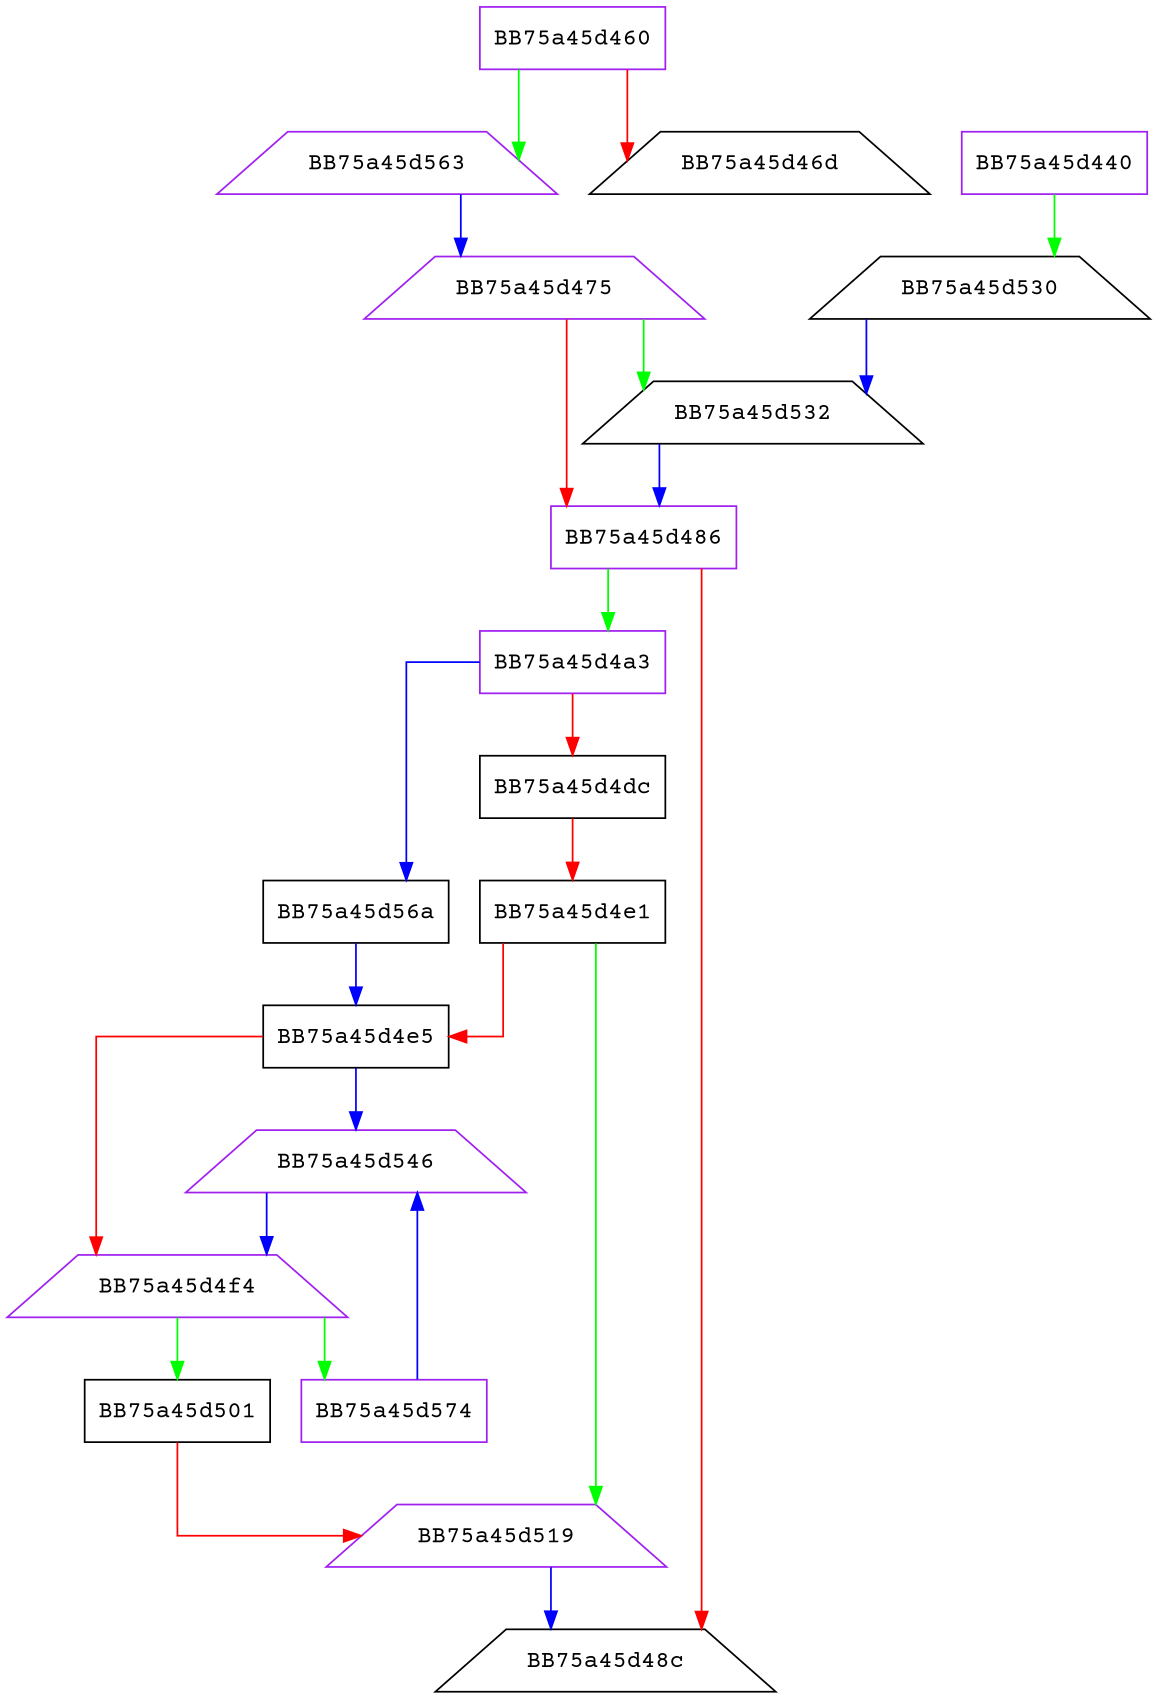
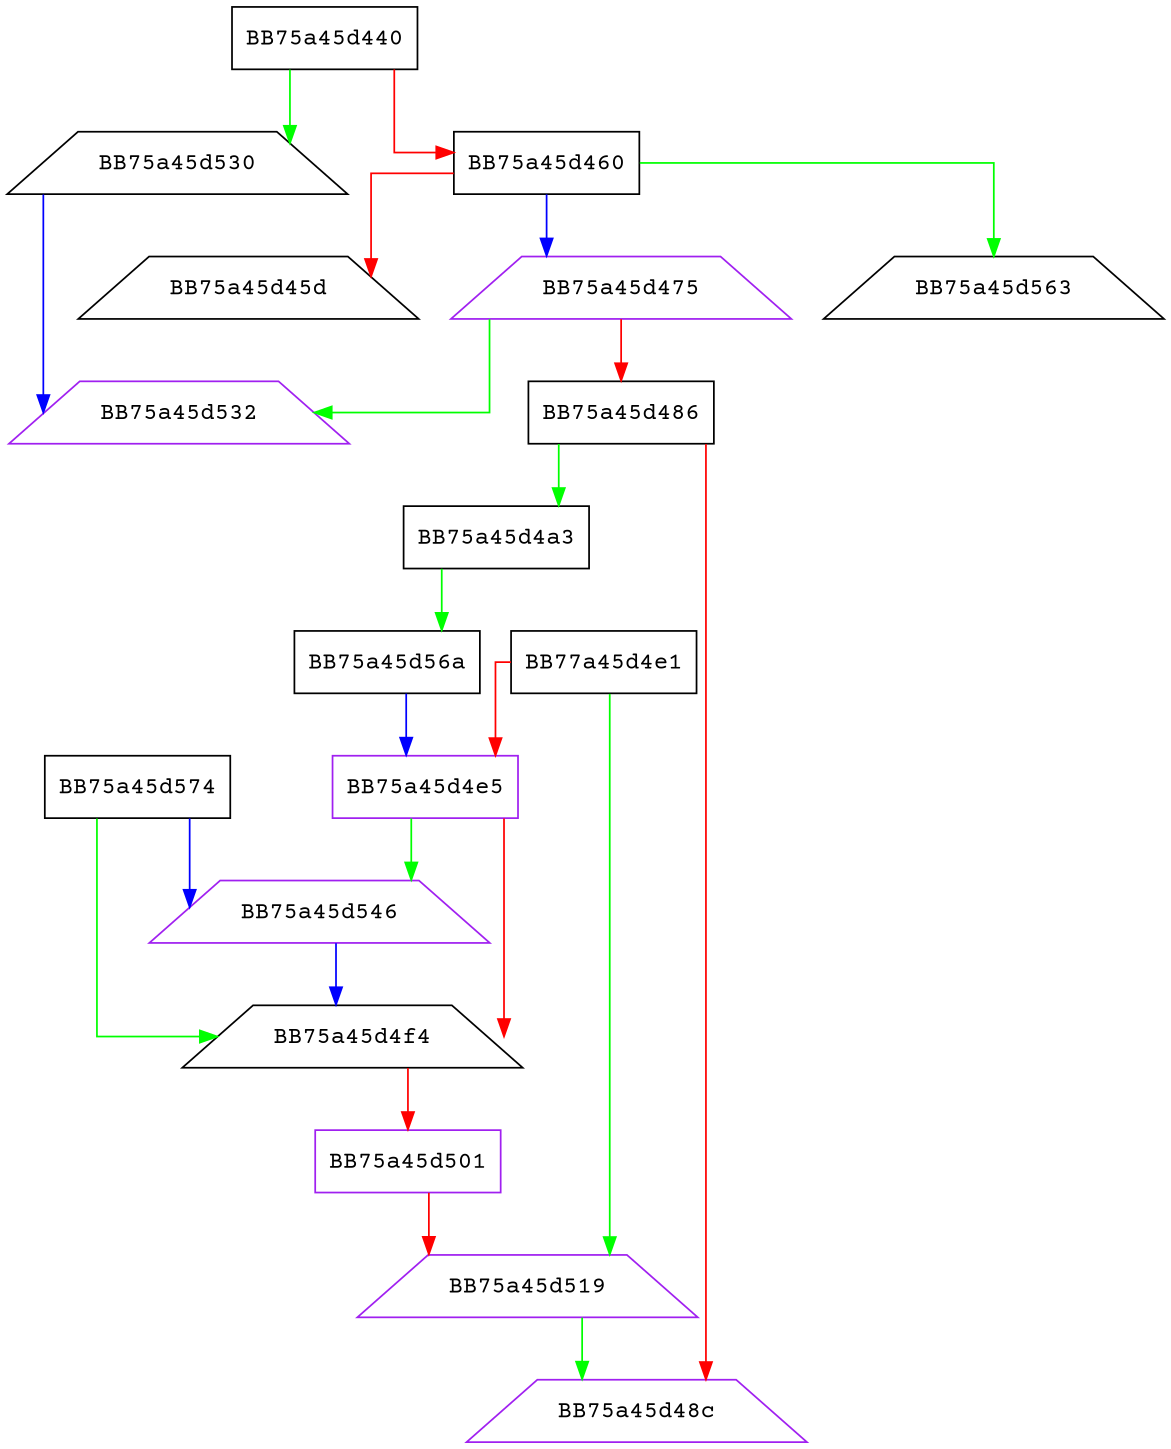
(573, 38) -> (547, 163)
none -> (394, 132)
(387, 163) -> (994, 288)
(760, 163) -> (248, 288)
(1054, 163) -> (325, 38)
(461, 216) -> (547, 216)
(753, 413) -> (179, 413)
(659, 466) -> none
(644, 537) -> (621, 413)
(573, 662) -> (496, 537)
(406, 726) -> (442, 591)
(573, 787) -> none
(573, 912) -> (604, 662)
(356, 1037) -> (425, 787)
(356, 1090) -> (411, 840)
(177, 1286) -> (352, 1037)
(177, 1340) -> (408, 1090)
(325, 1340) -> (97, 979)
(177, 1411) -> (408, 1161)
(394, 1411) -> (138, 787)
(551, 1589) -> (582, 1340)
(606, 1661) -> (637, 1411)
